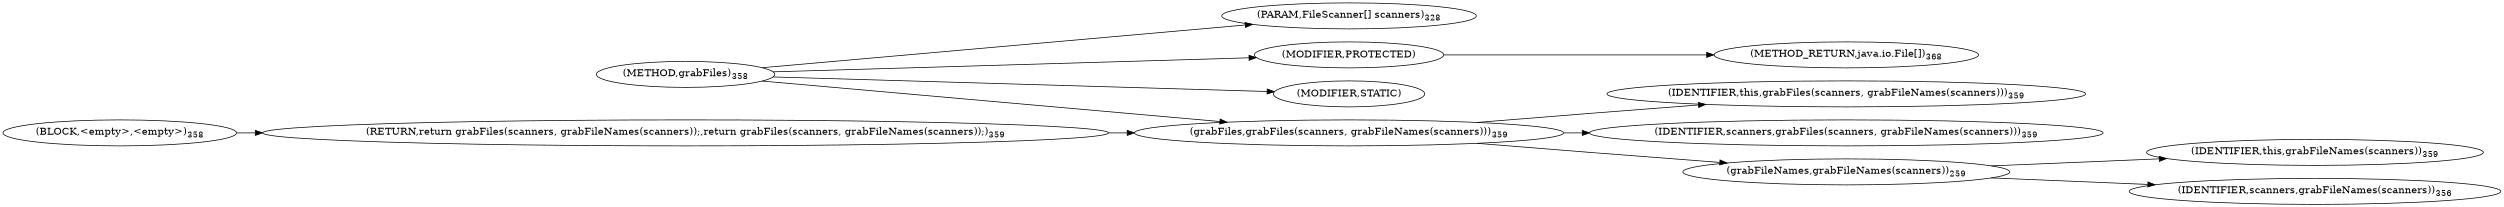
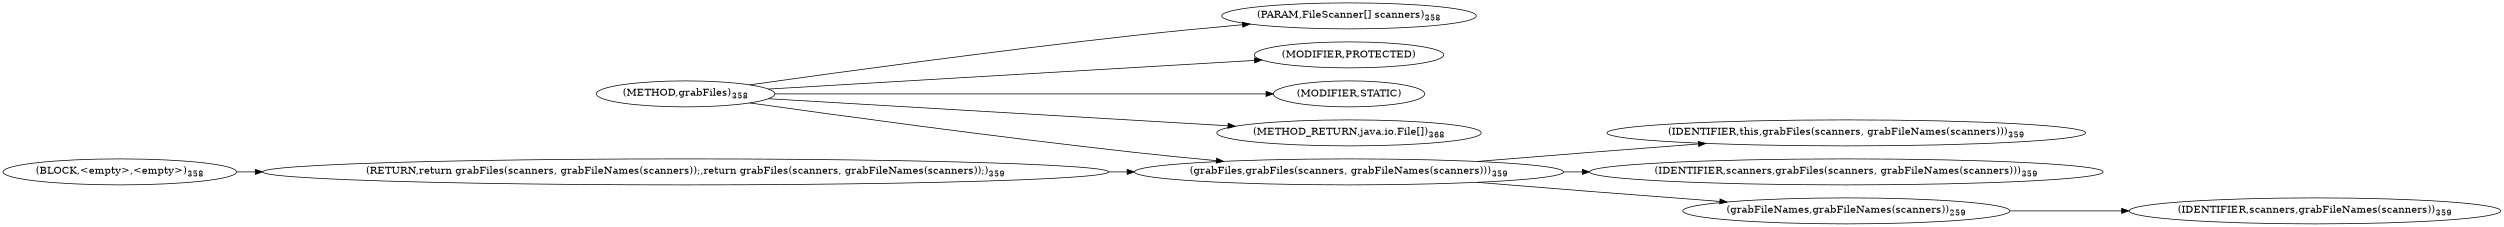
(1433, 15) -> (1433, 15)
(1575, 55) -> (998, 112)
(2315, 152) -> none
(2444, 190) -> (2444, 210)
